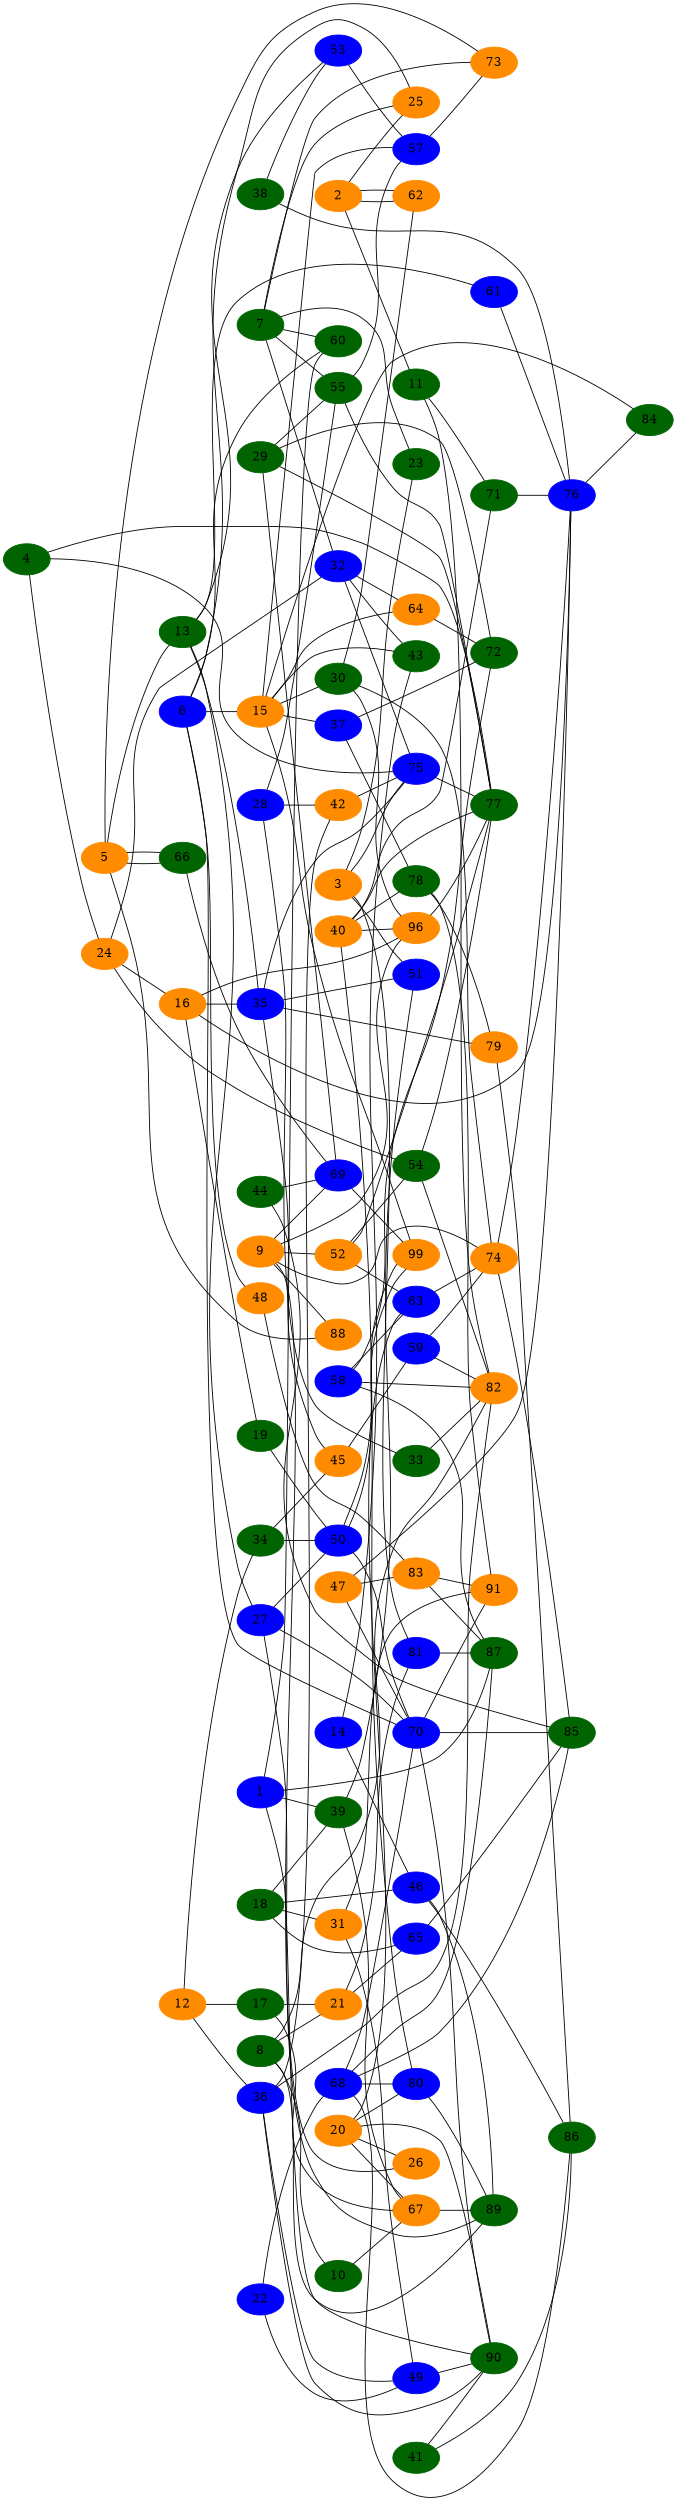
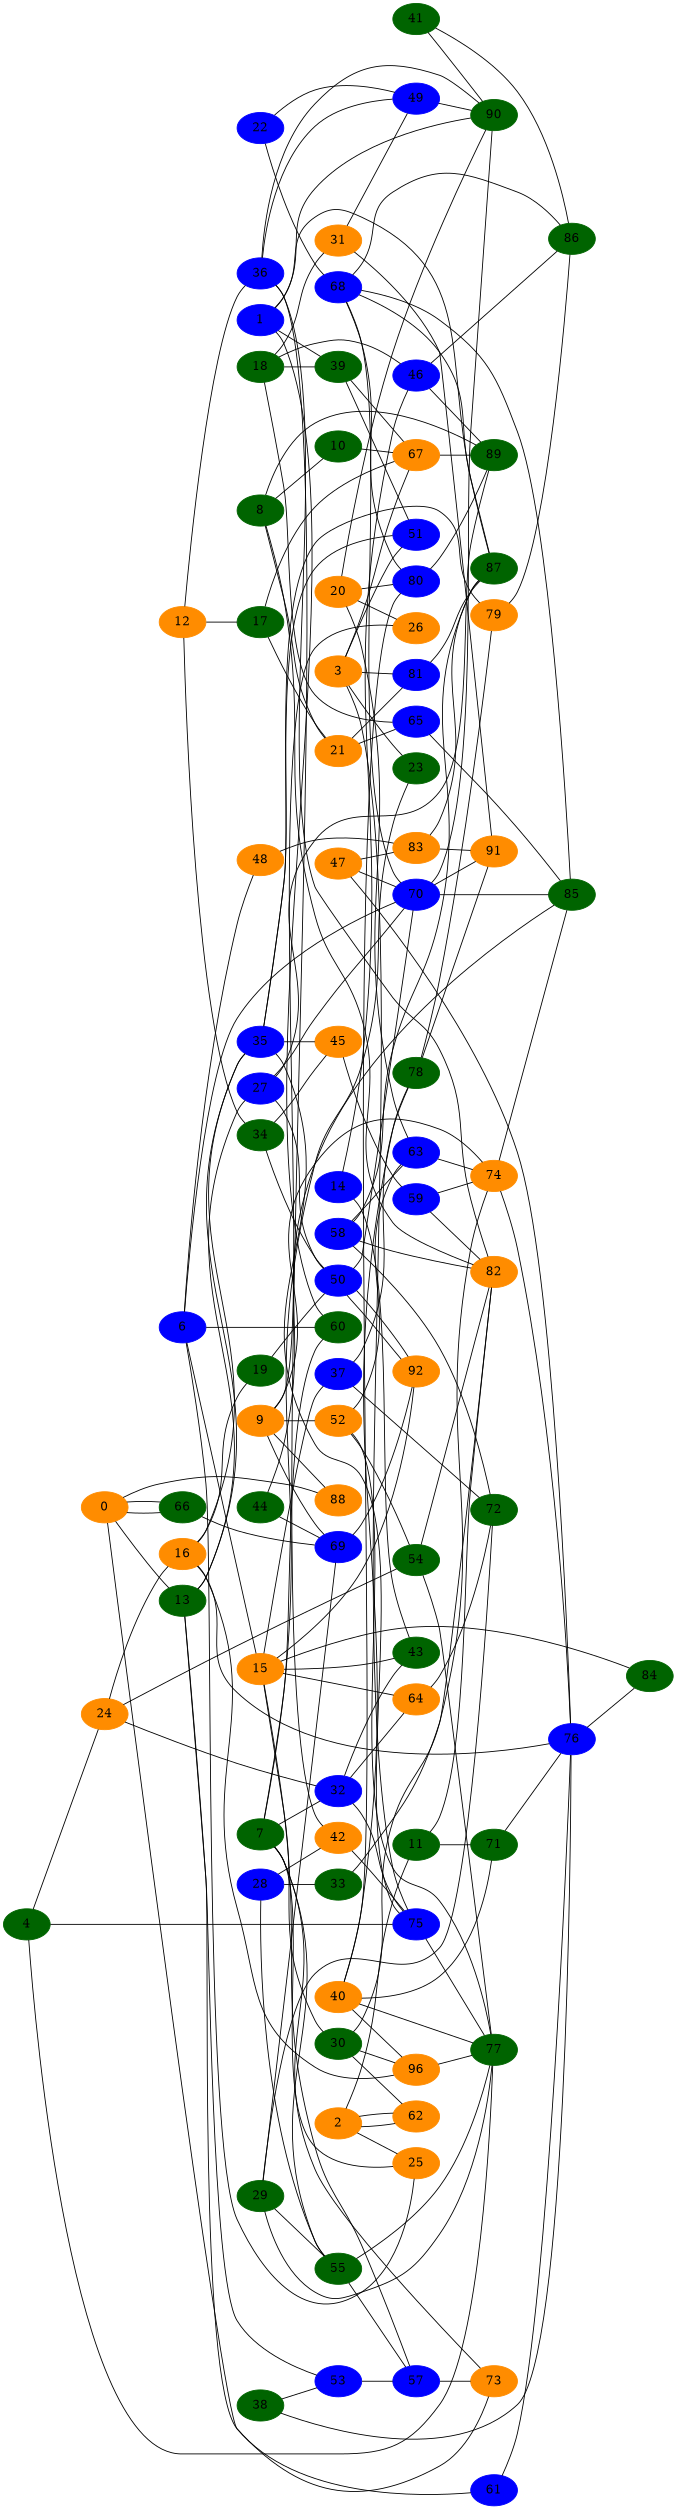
(105, 858) -> (105, 1507)
(382, 1071) -> none
(416, 1255) -> (416, 1371)
(366, 2159) -> (377, 563)
